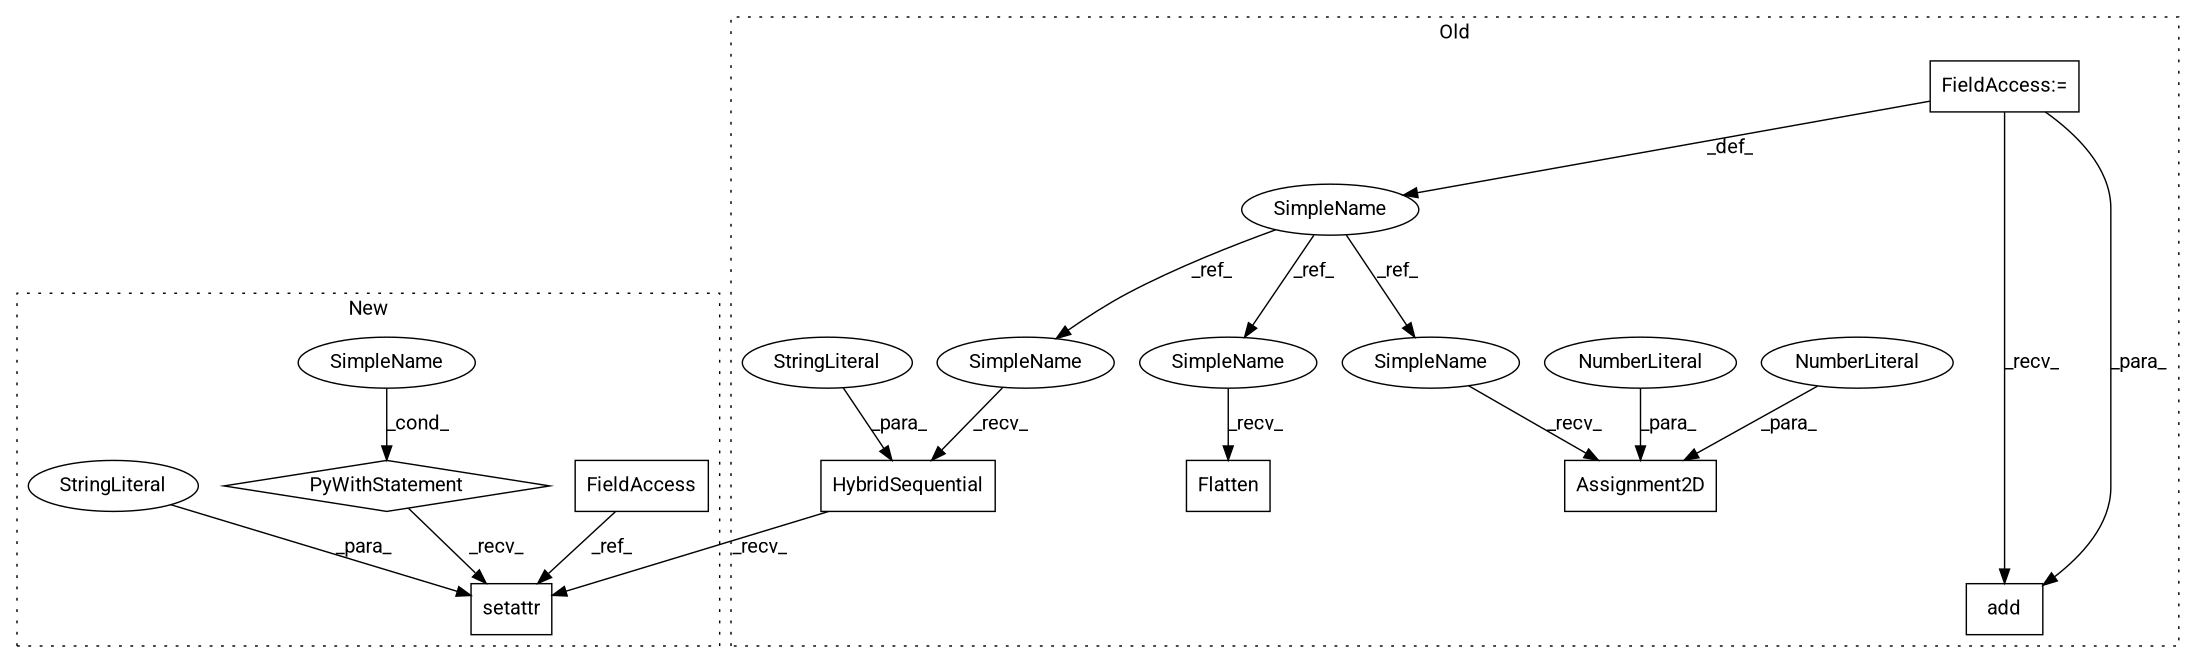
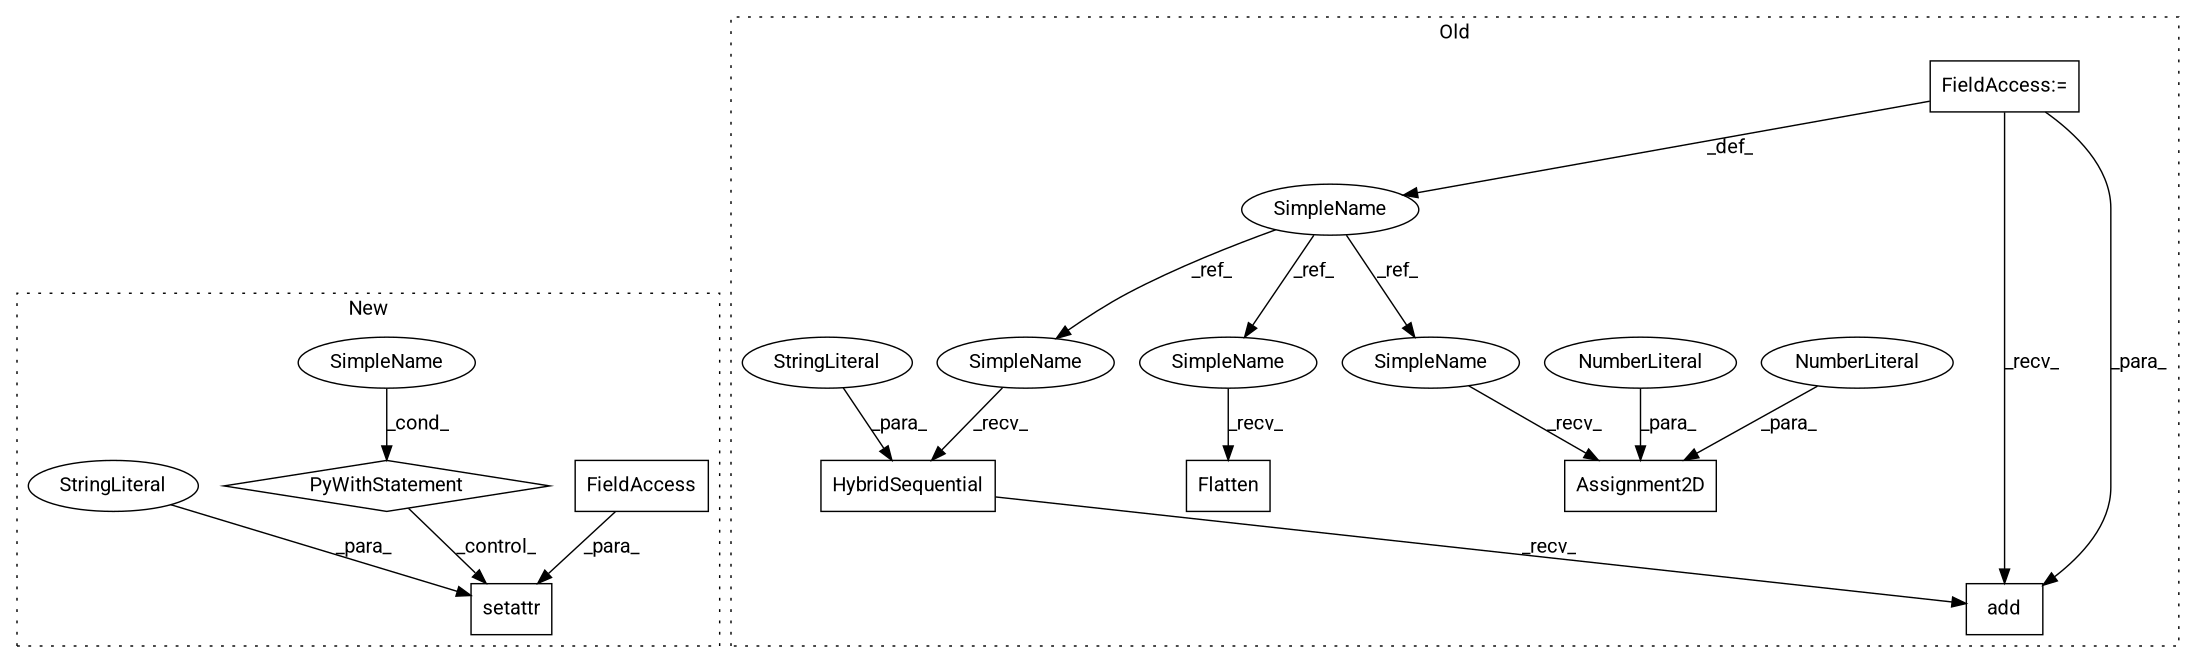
(497, 548) -> (497, 548)
(612, 548) -> (612, 548)
(697, 551) -> (1474, 549)
